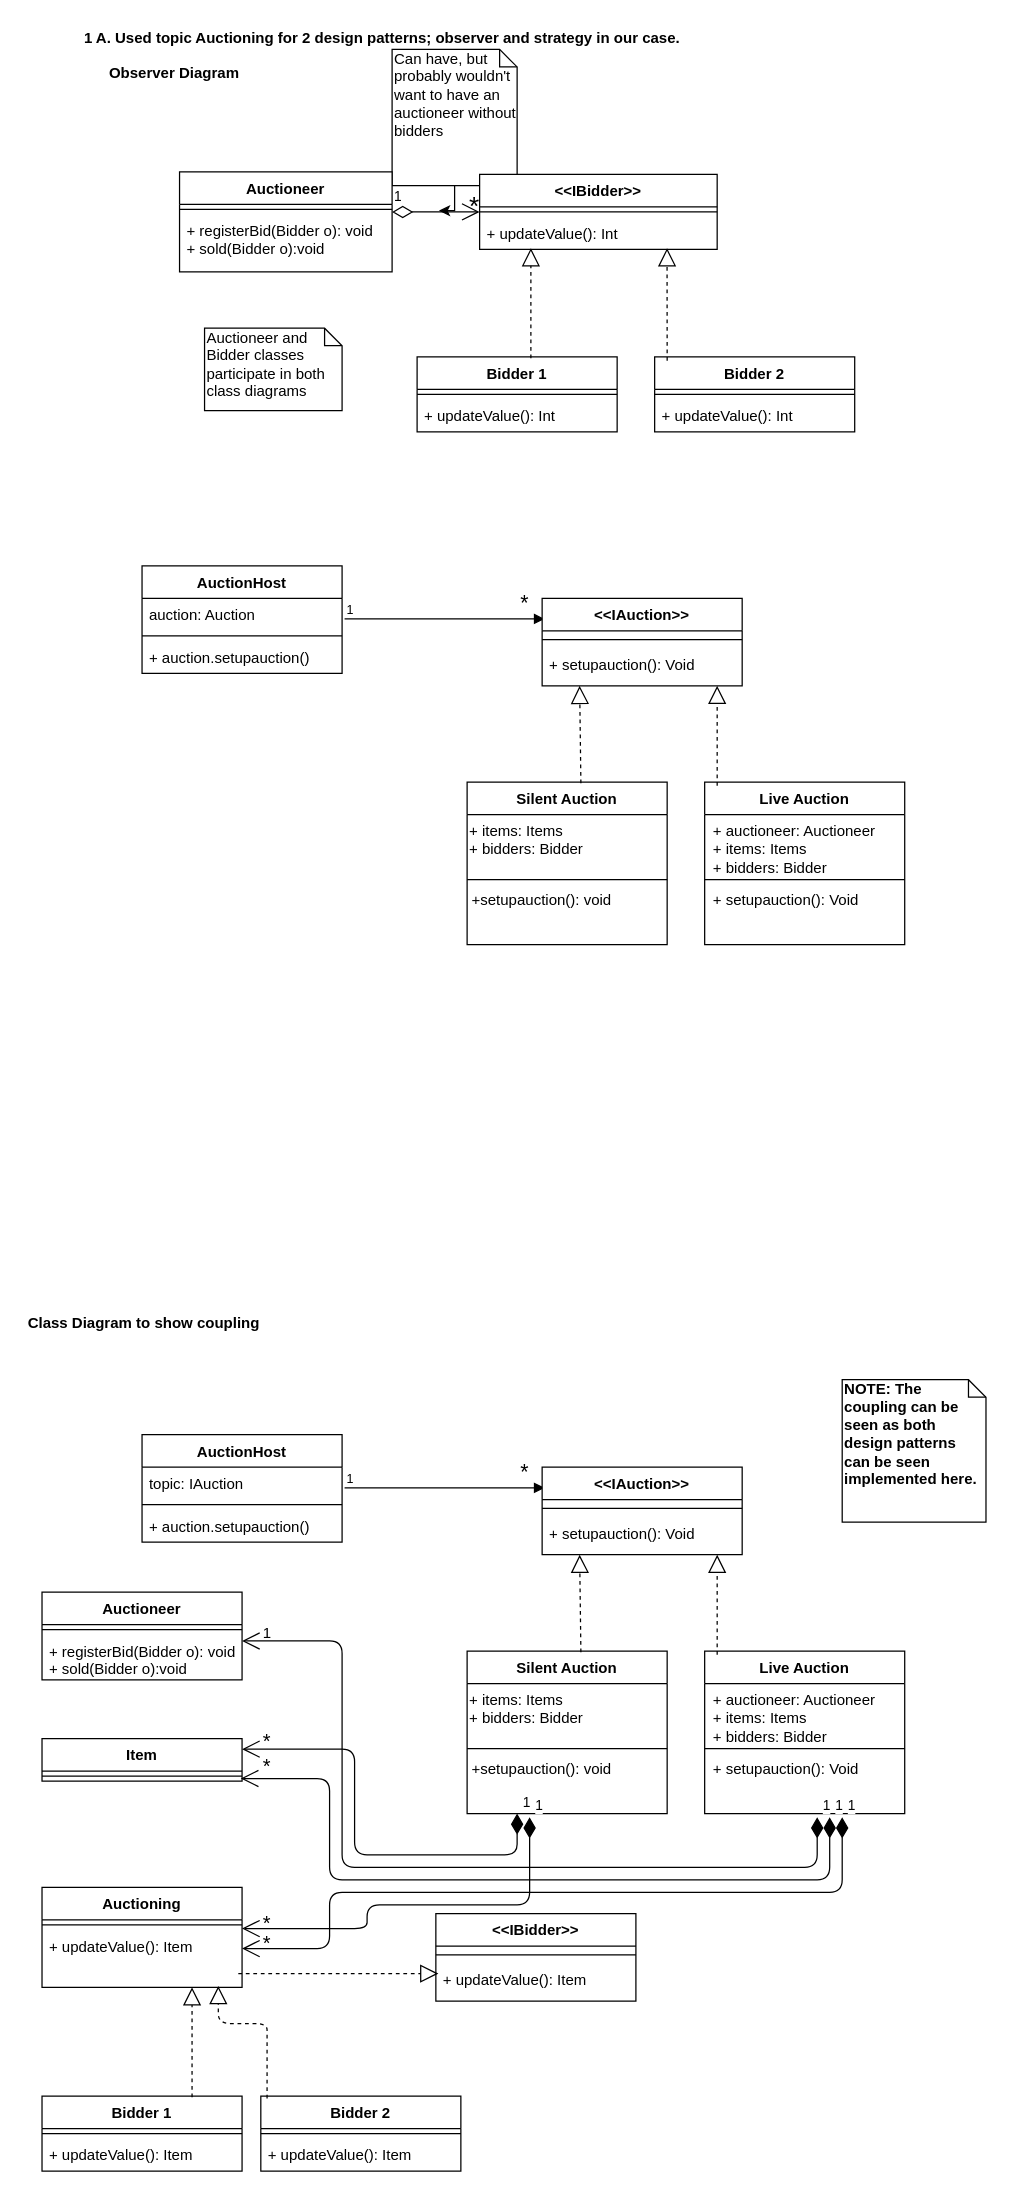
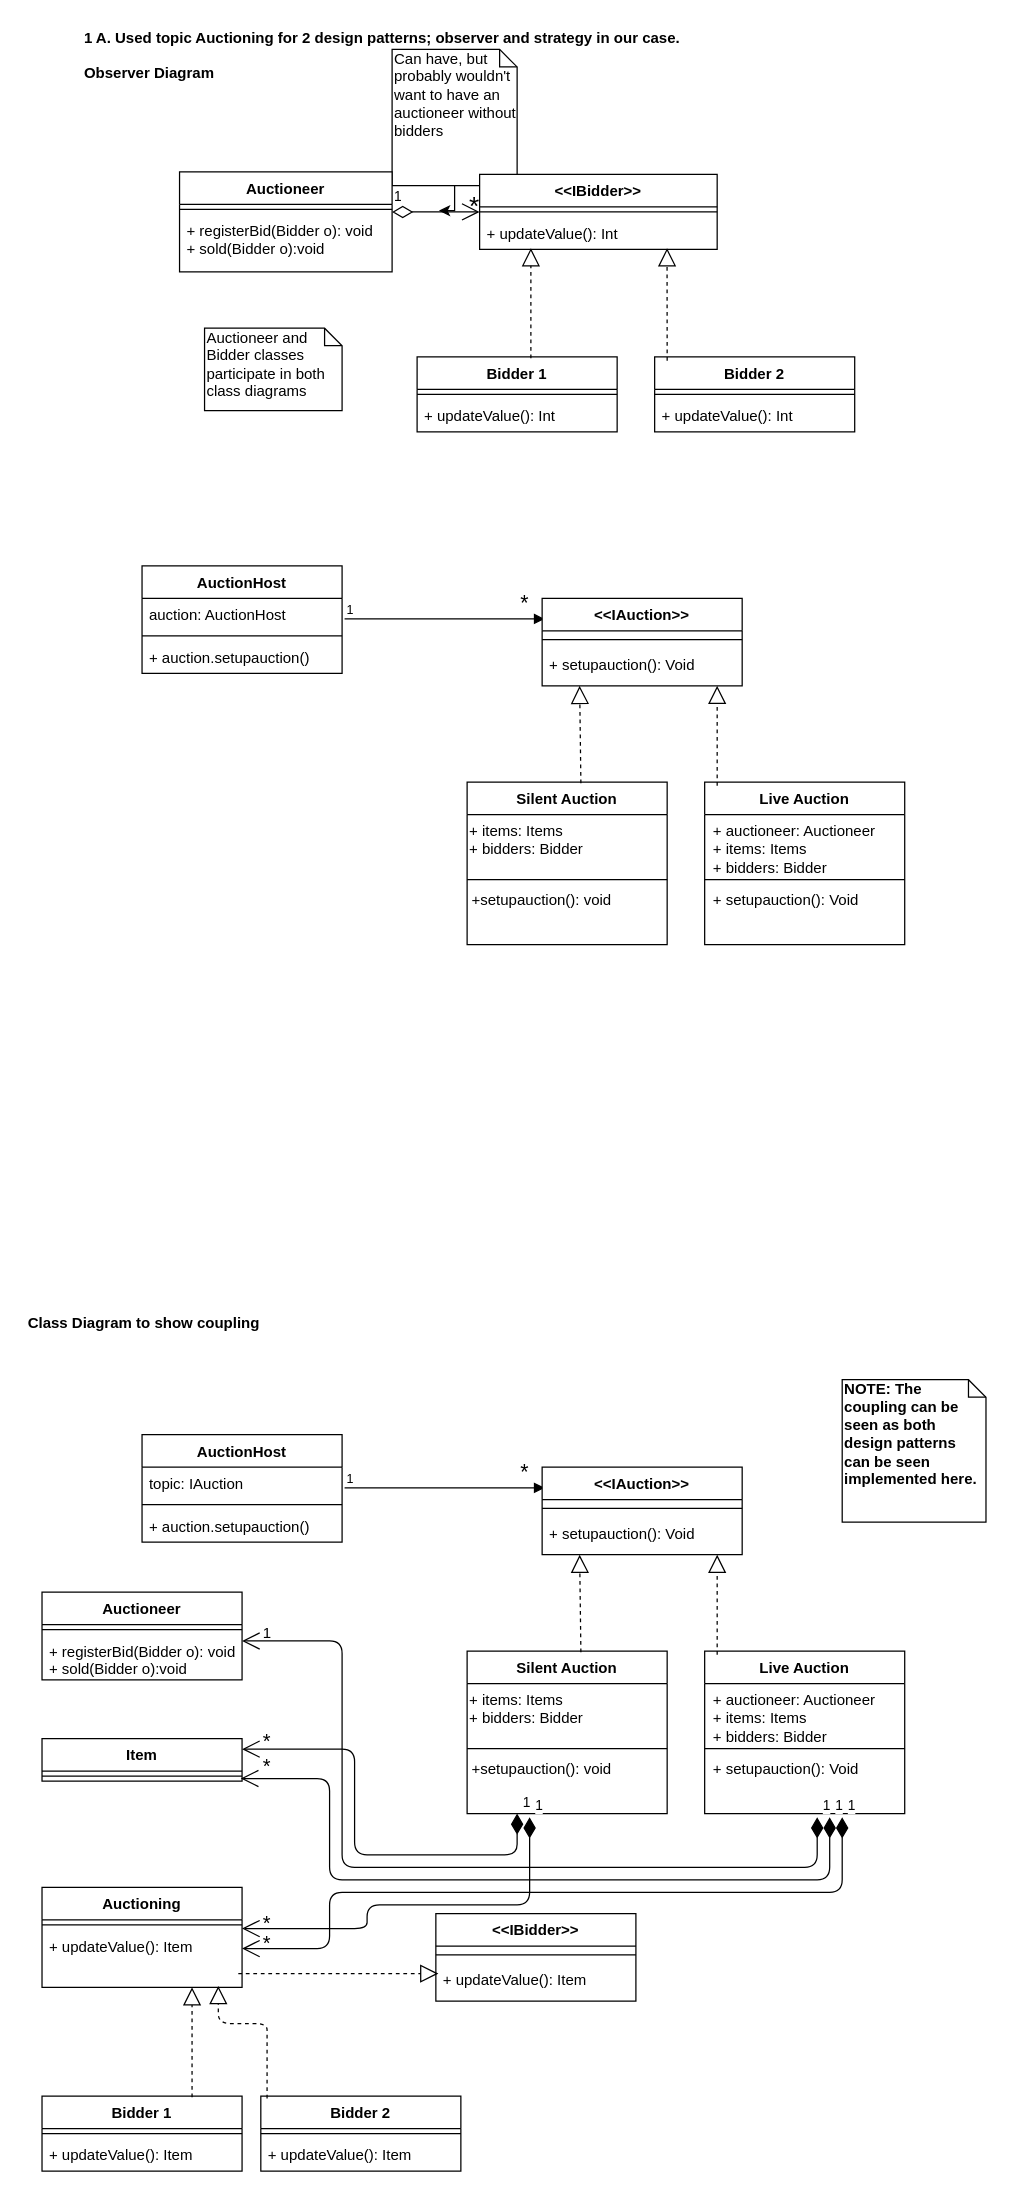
(176, 73) -> (151, 73)
(208, 615) -> (225, 615)
